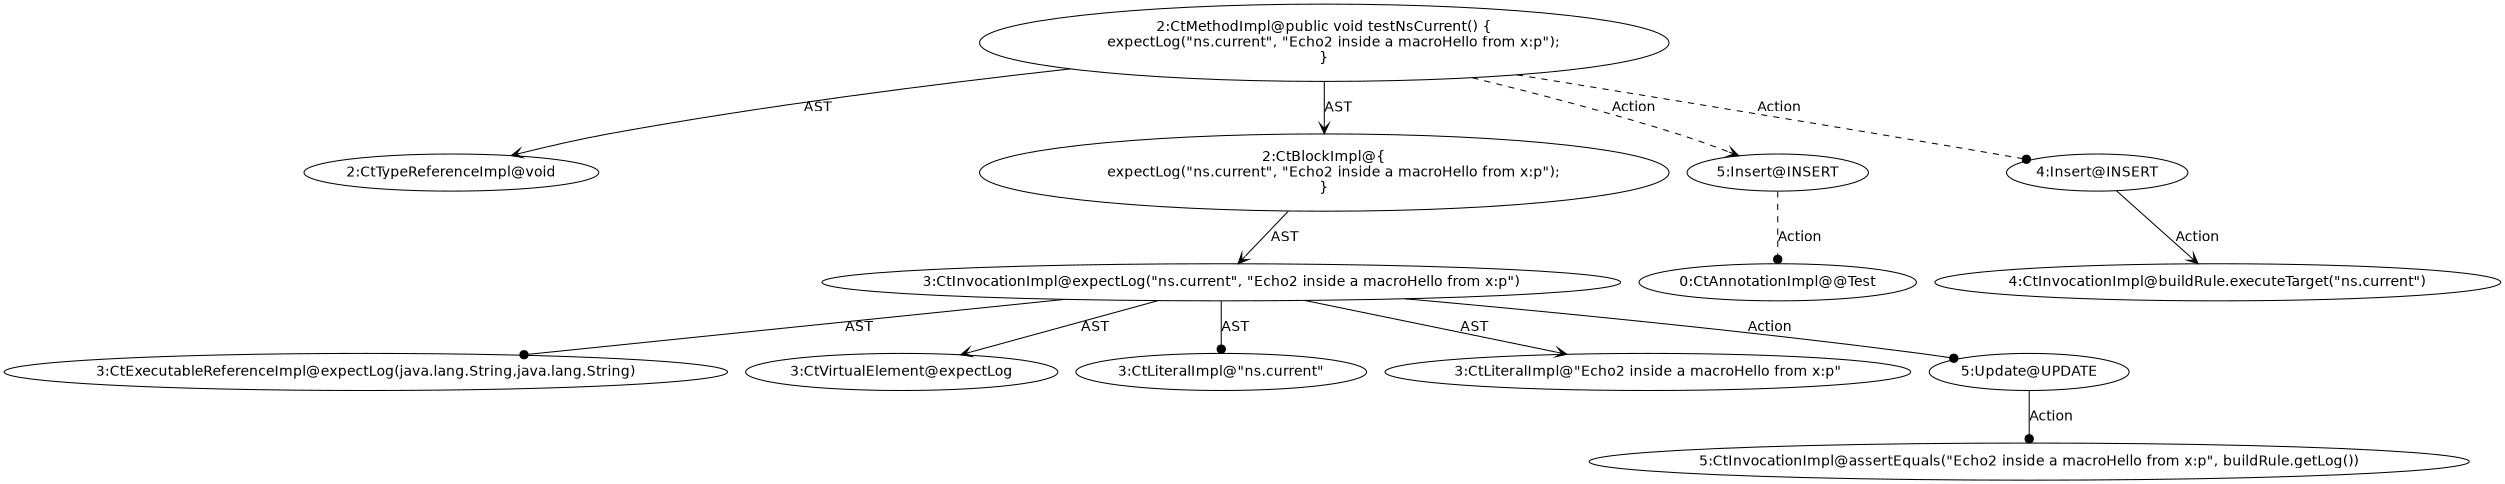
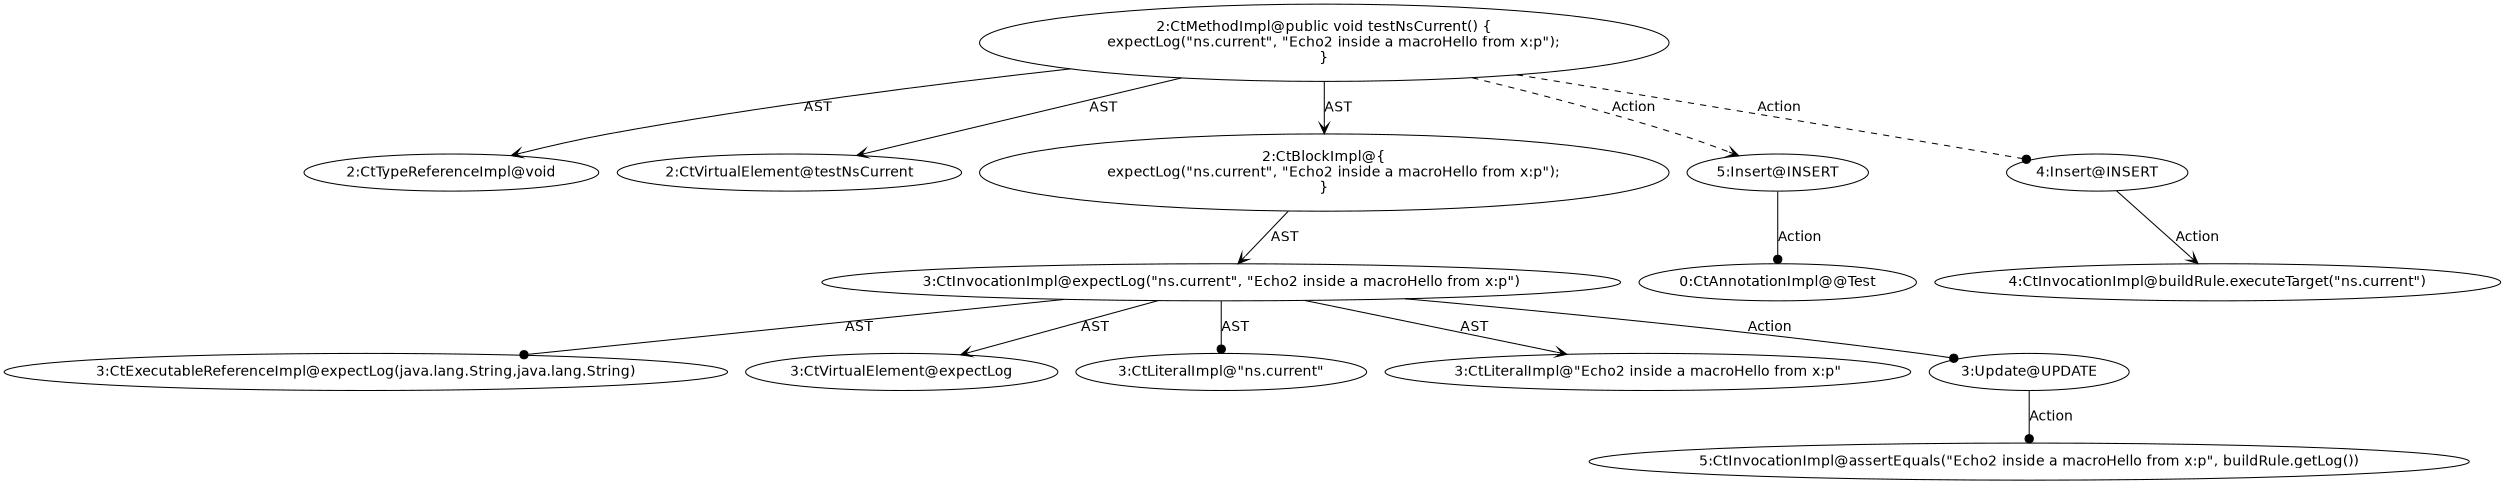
none -> (789, 173)
(1778, 223) -> (1778, 223)
(2029, 372) -> (2029, 372)
